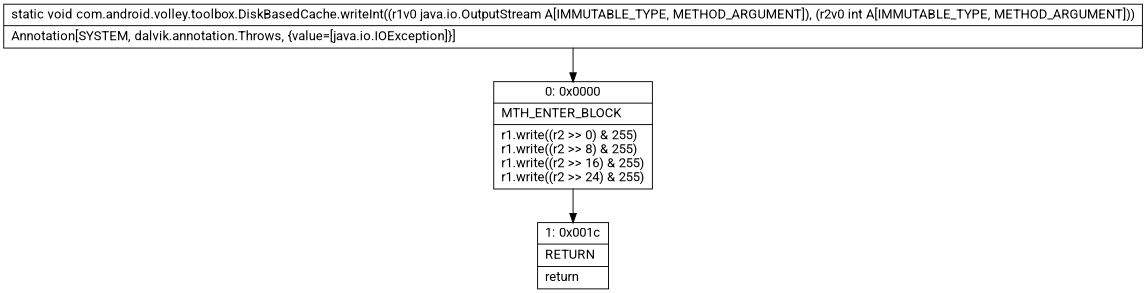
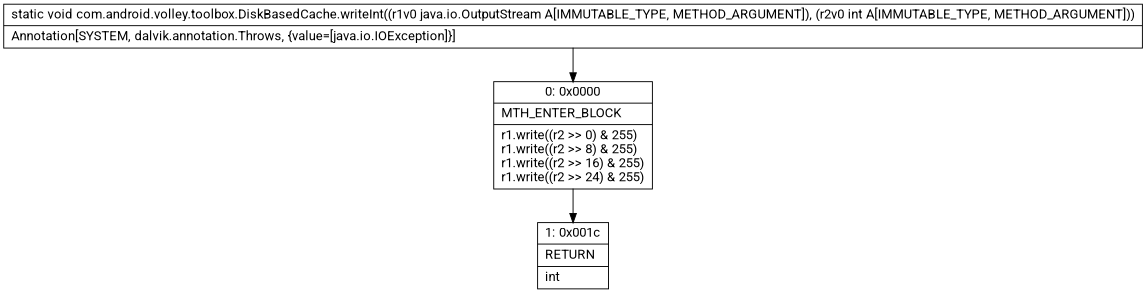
(562, 277) -> (553, 277)
